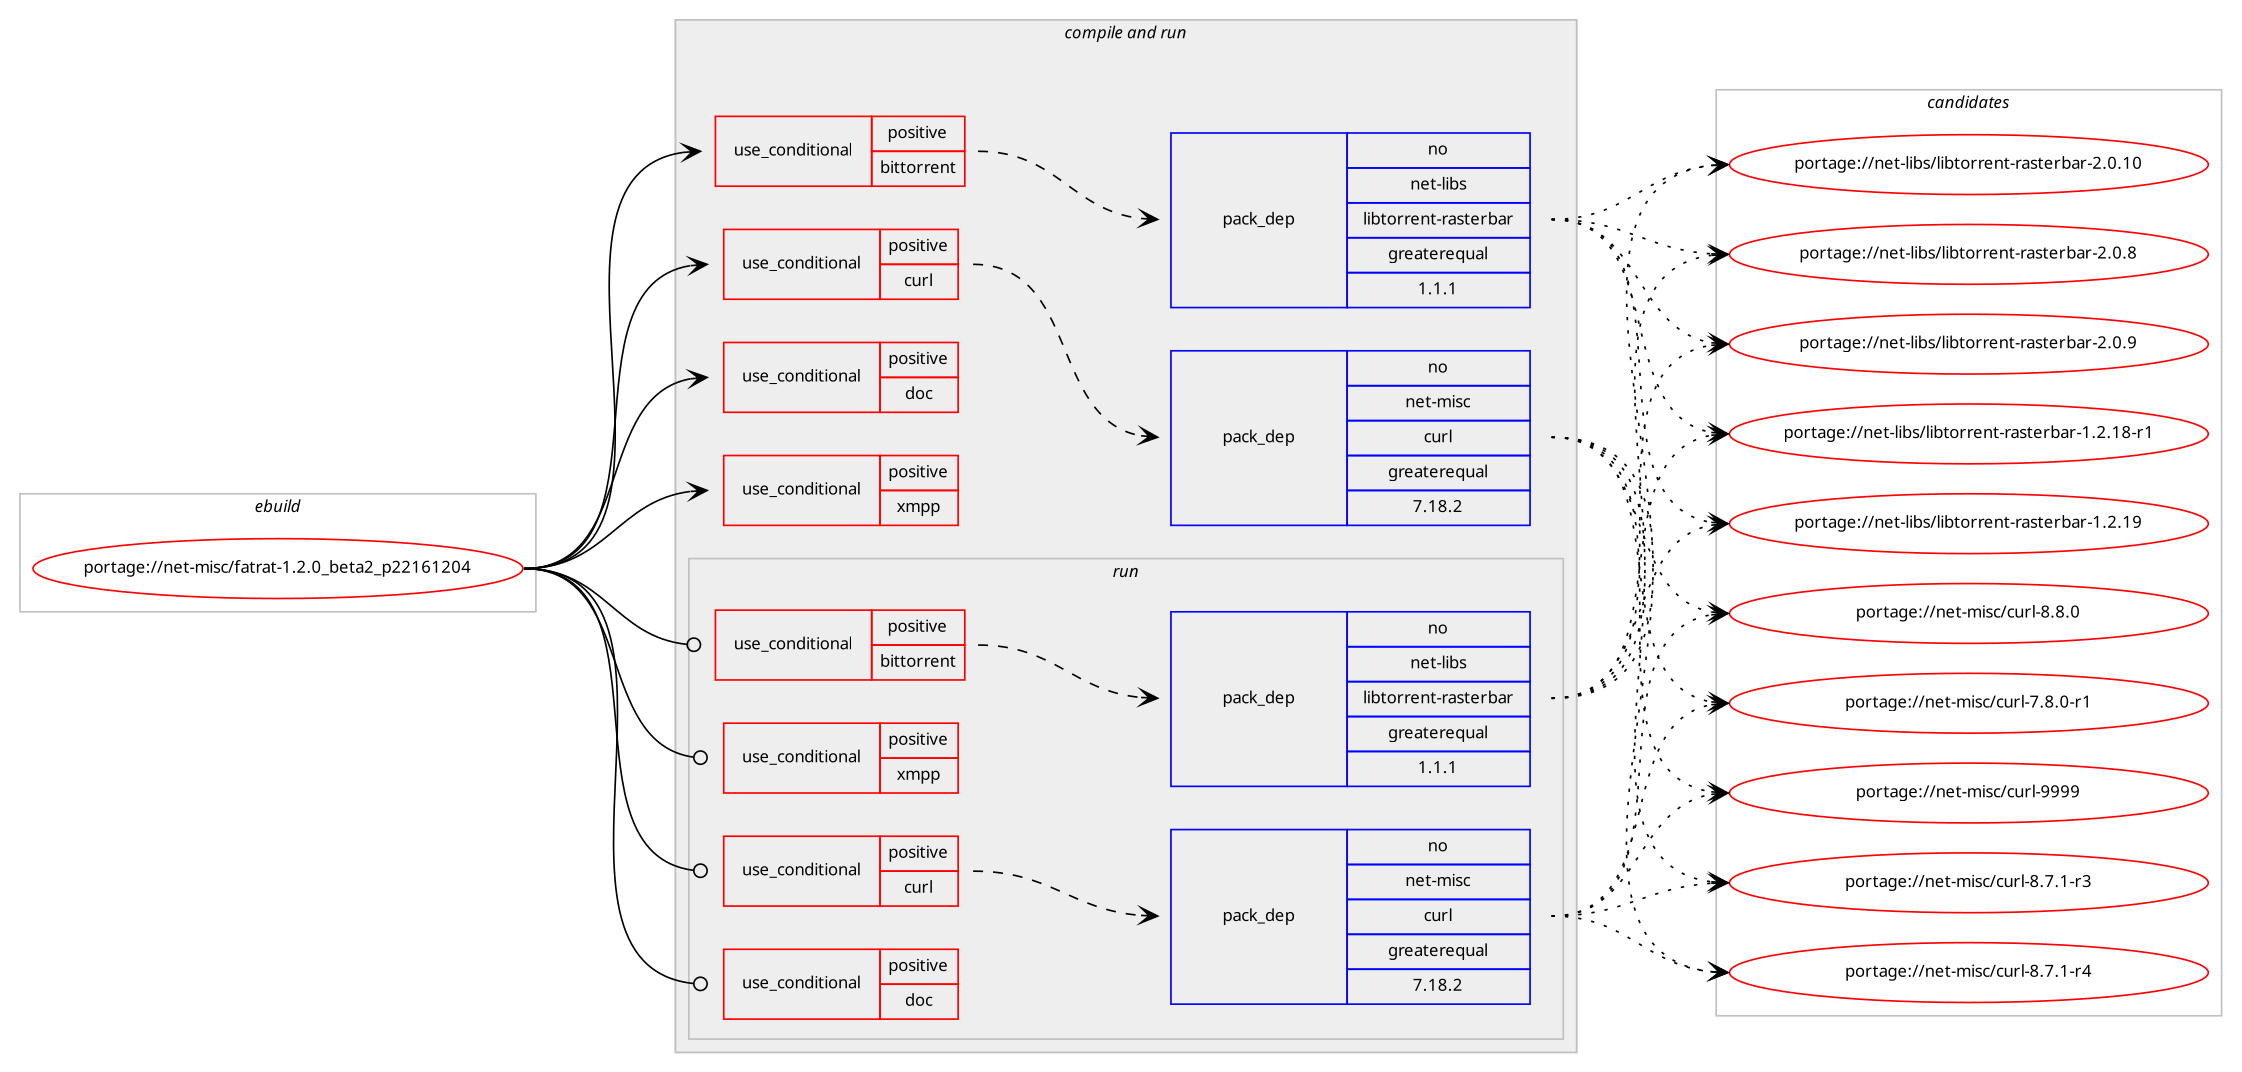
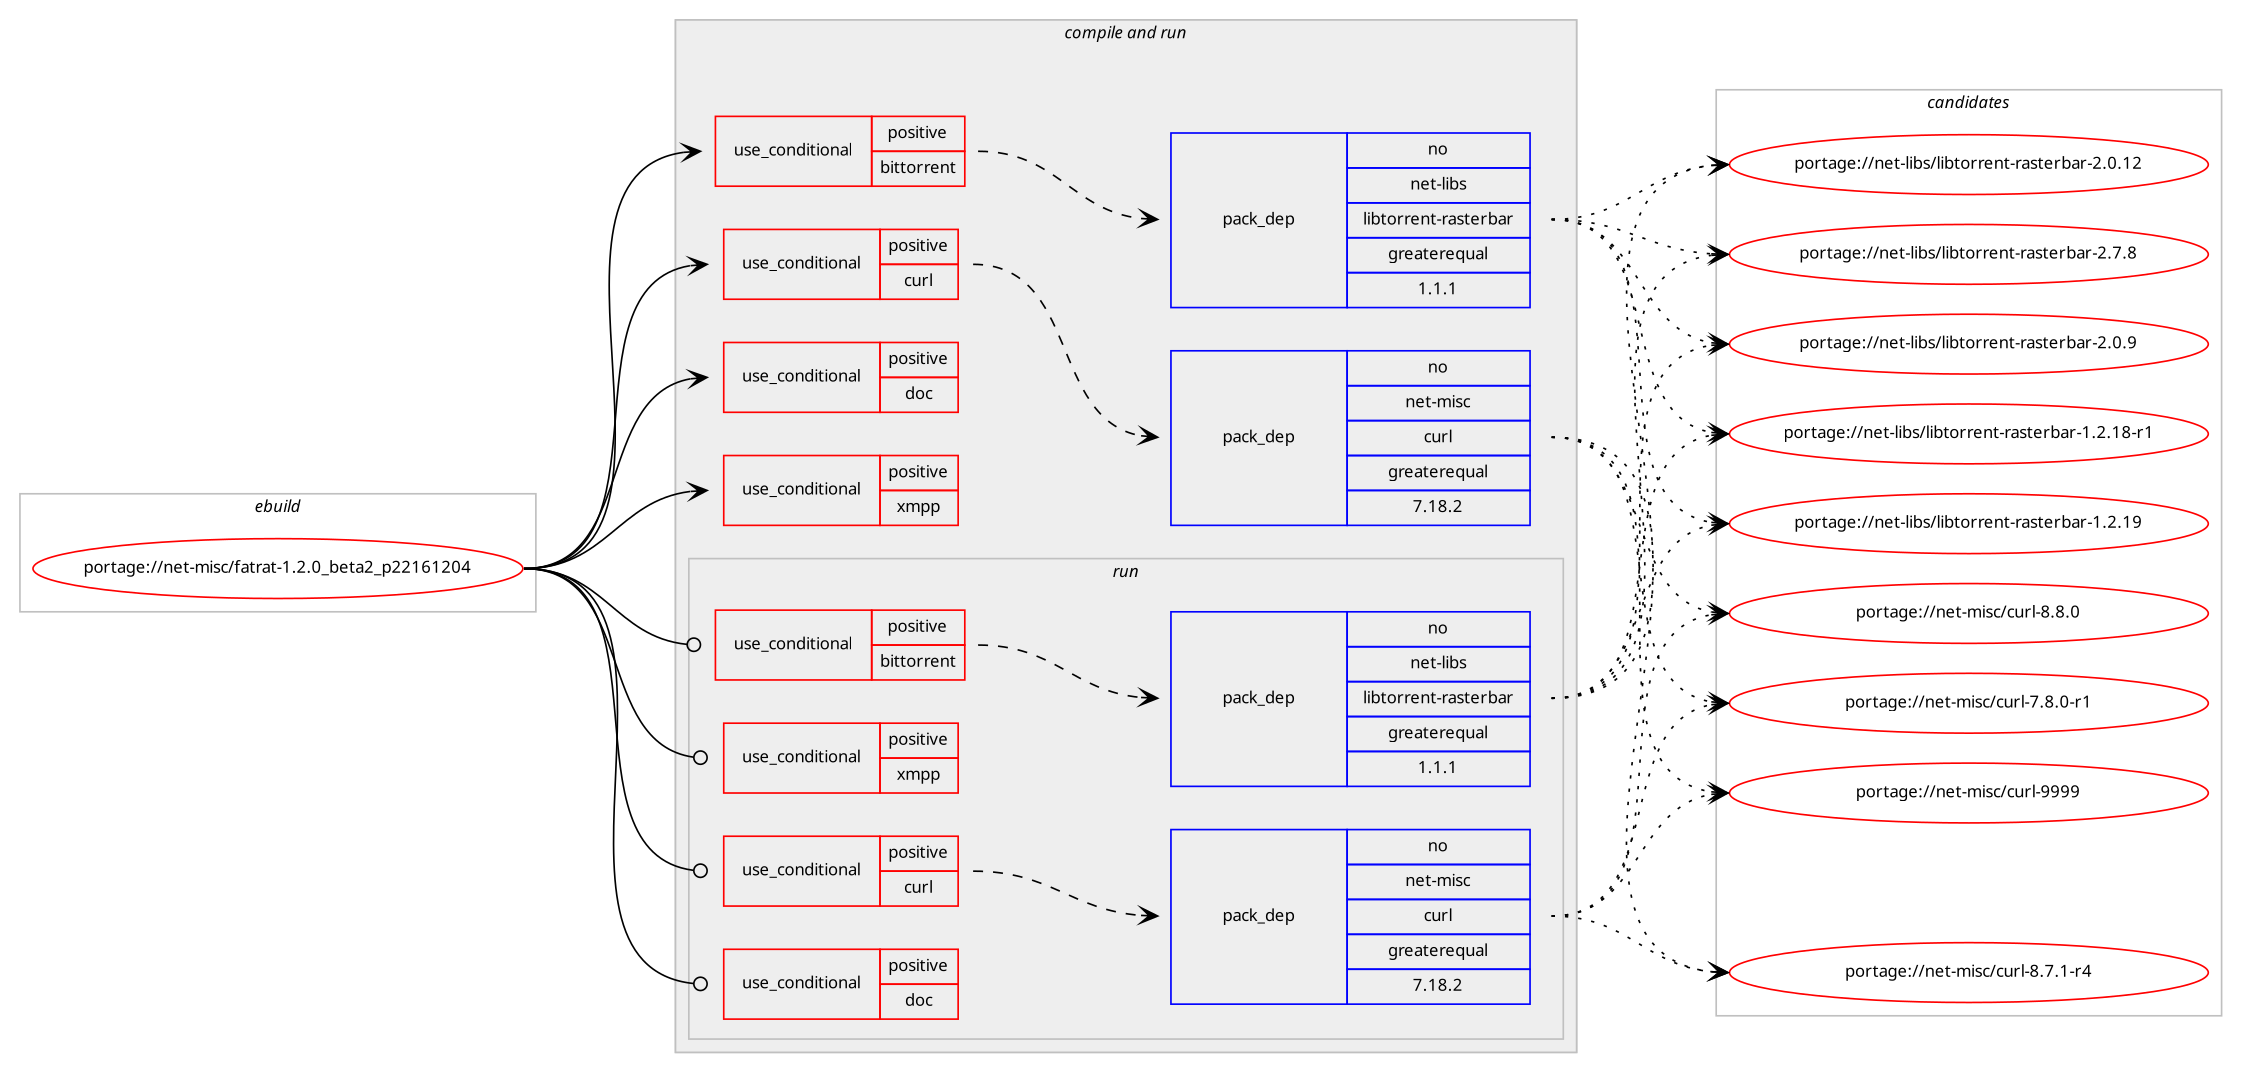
(1969, 165) -> (1969, 165)
(1969, 254) -> (1969, 254)
(1969, 883) -> none
